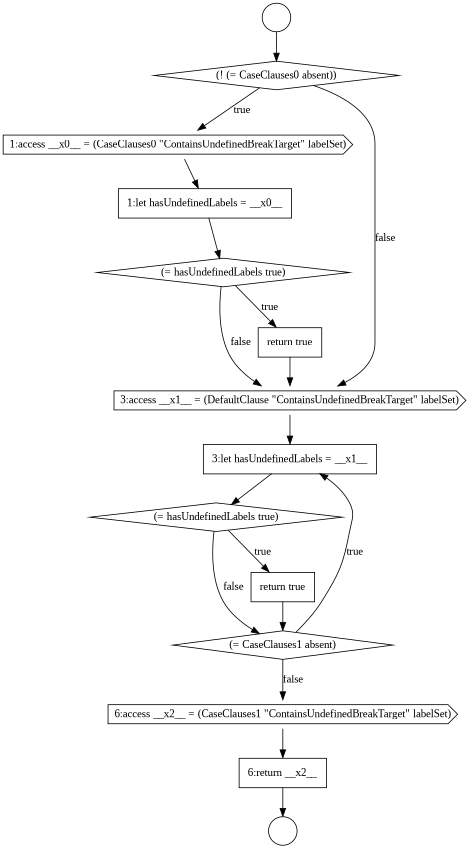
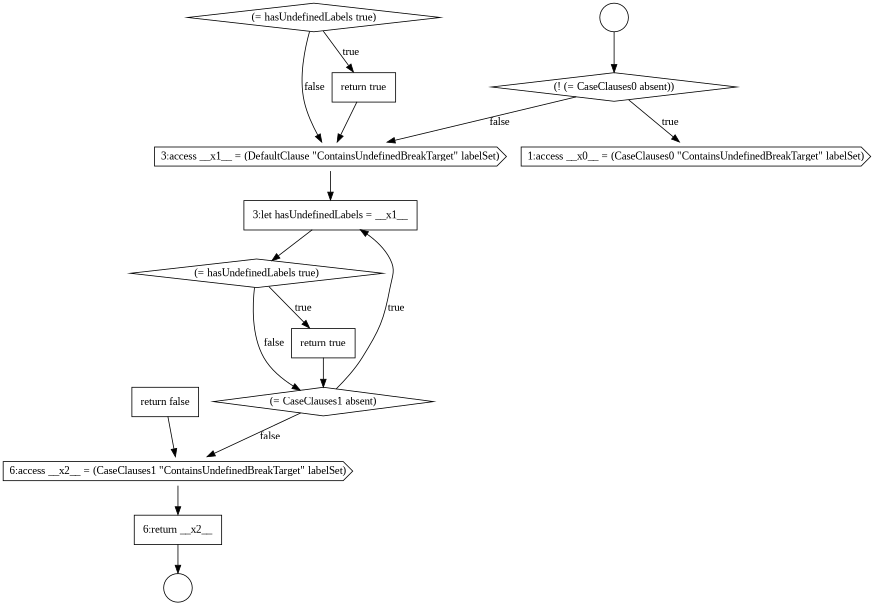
(205, 203) -> none
none -> (165, 402)
